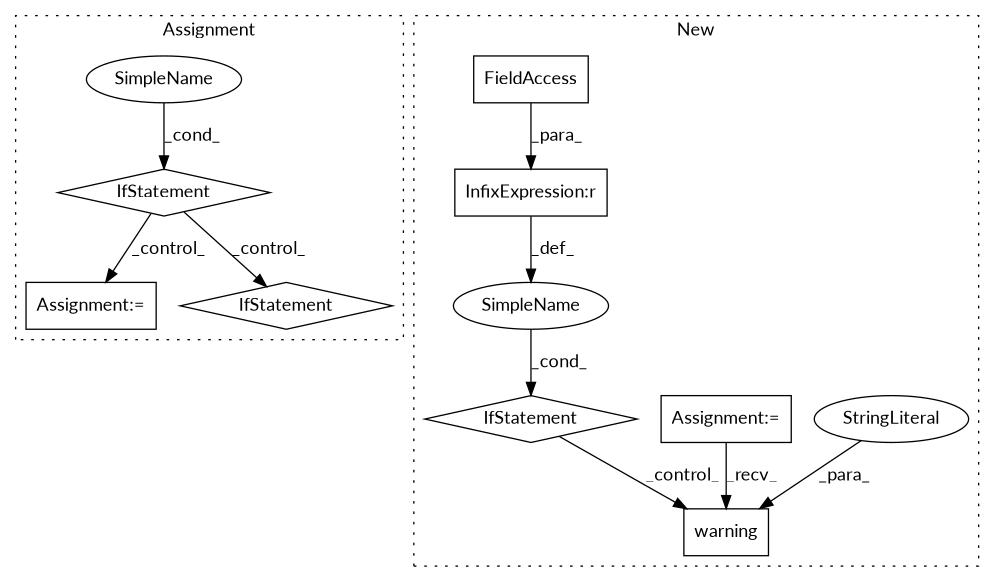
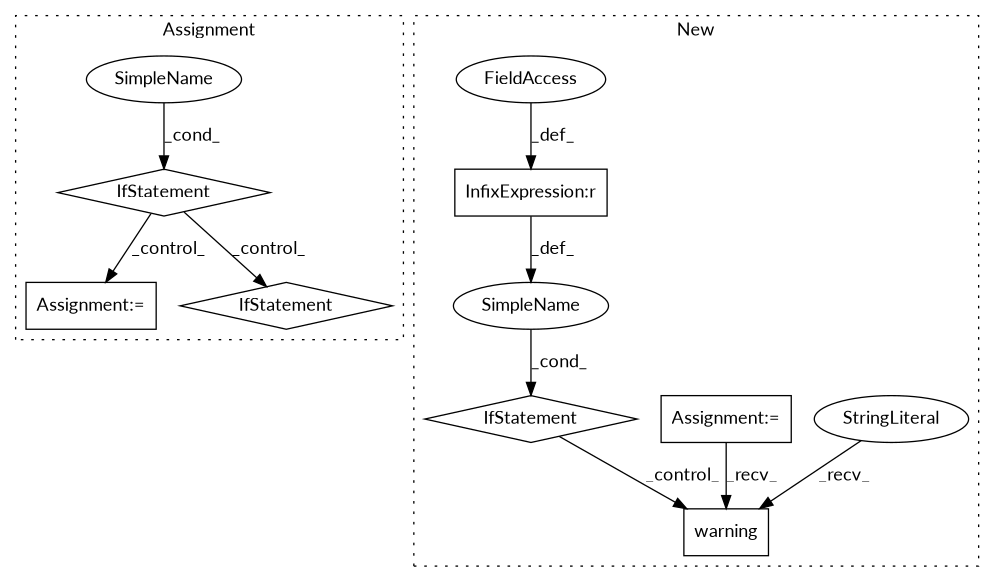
(531, 79) -> (531, 79)
(557, 136) -> (553, 136)
(845, 476) -> (845, 476)
